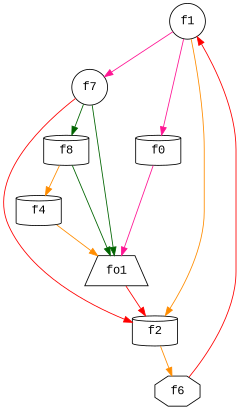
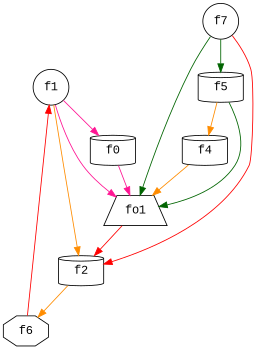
(142, 52) -> (75, 153)
(66, 150) -> (221, 87)
